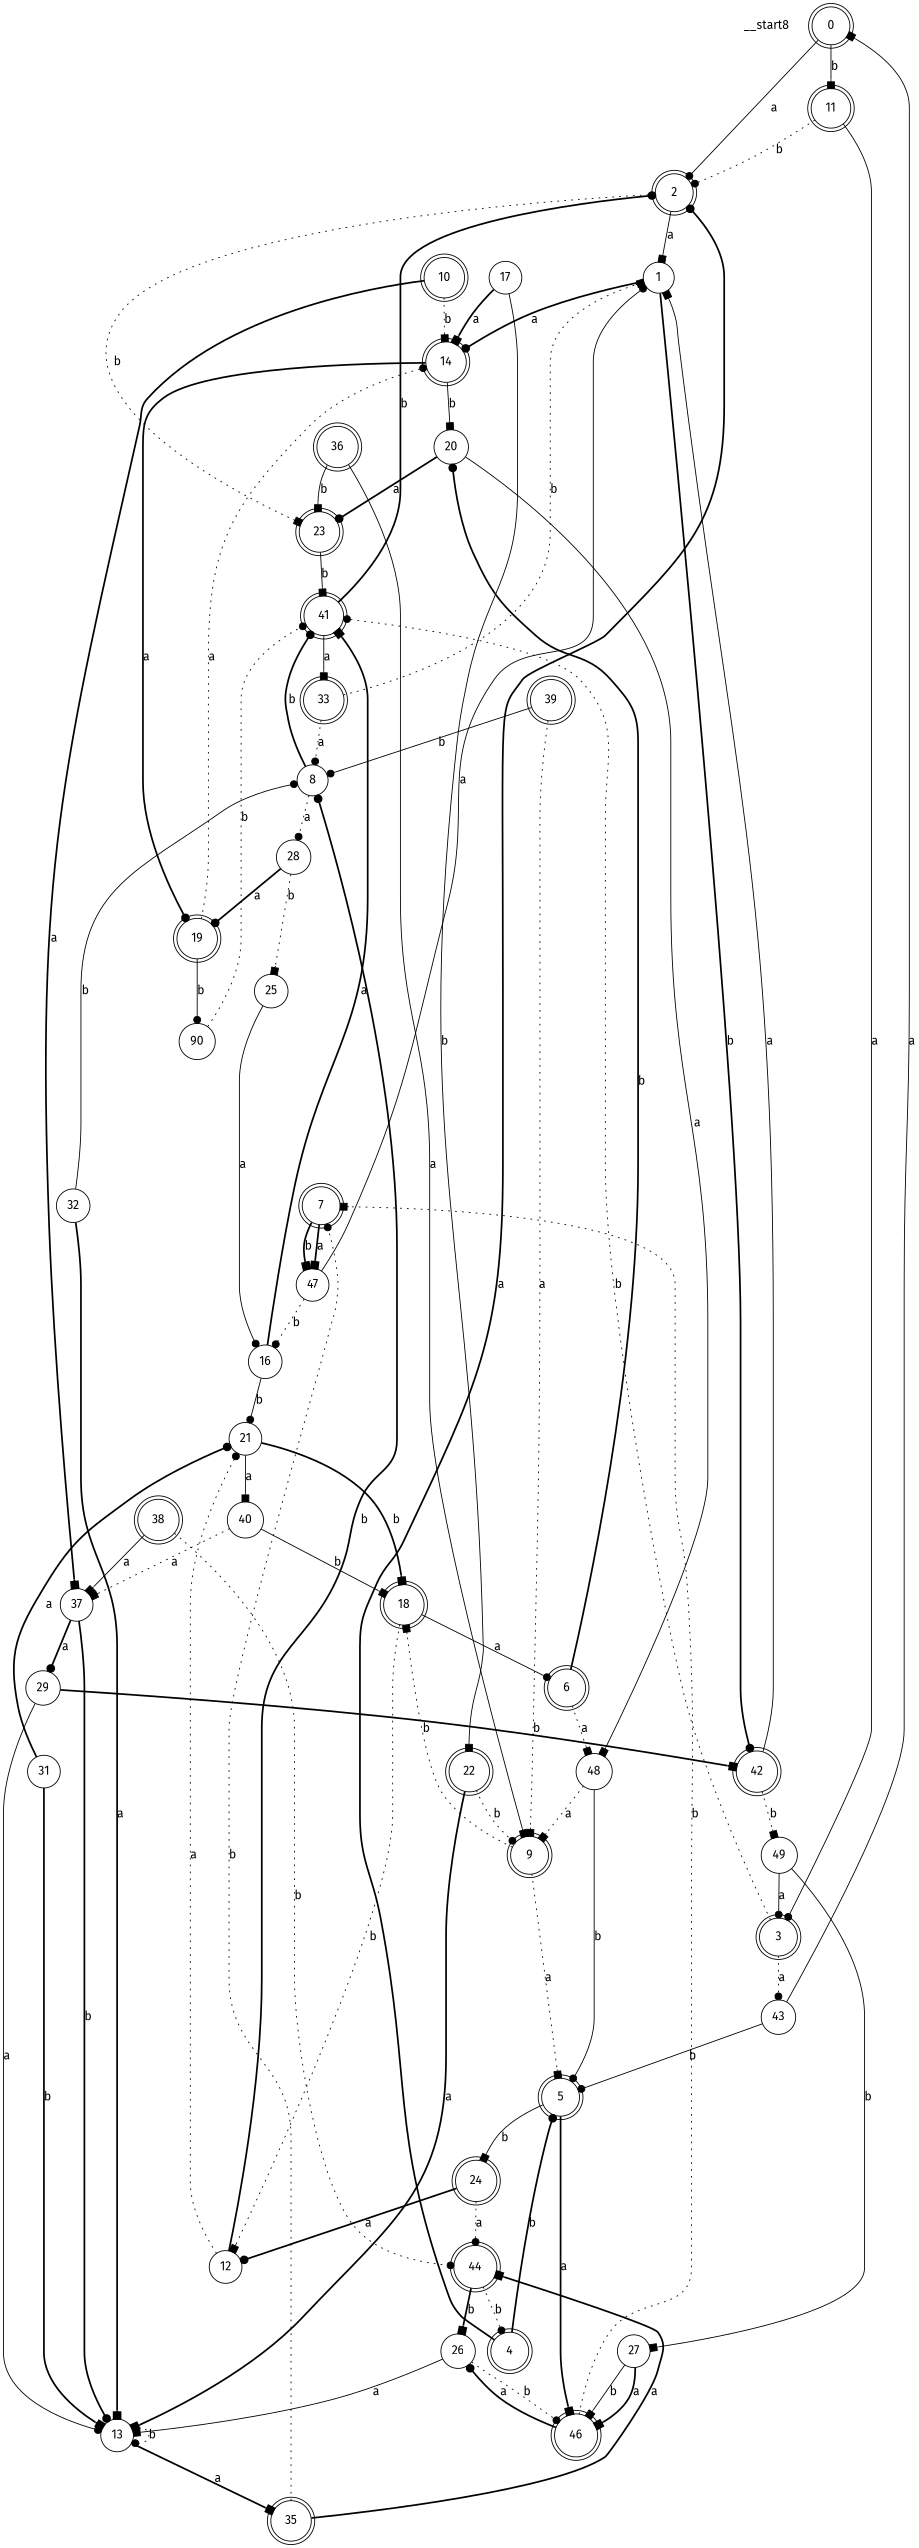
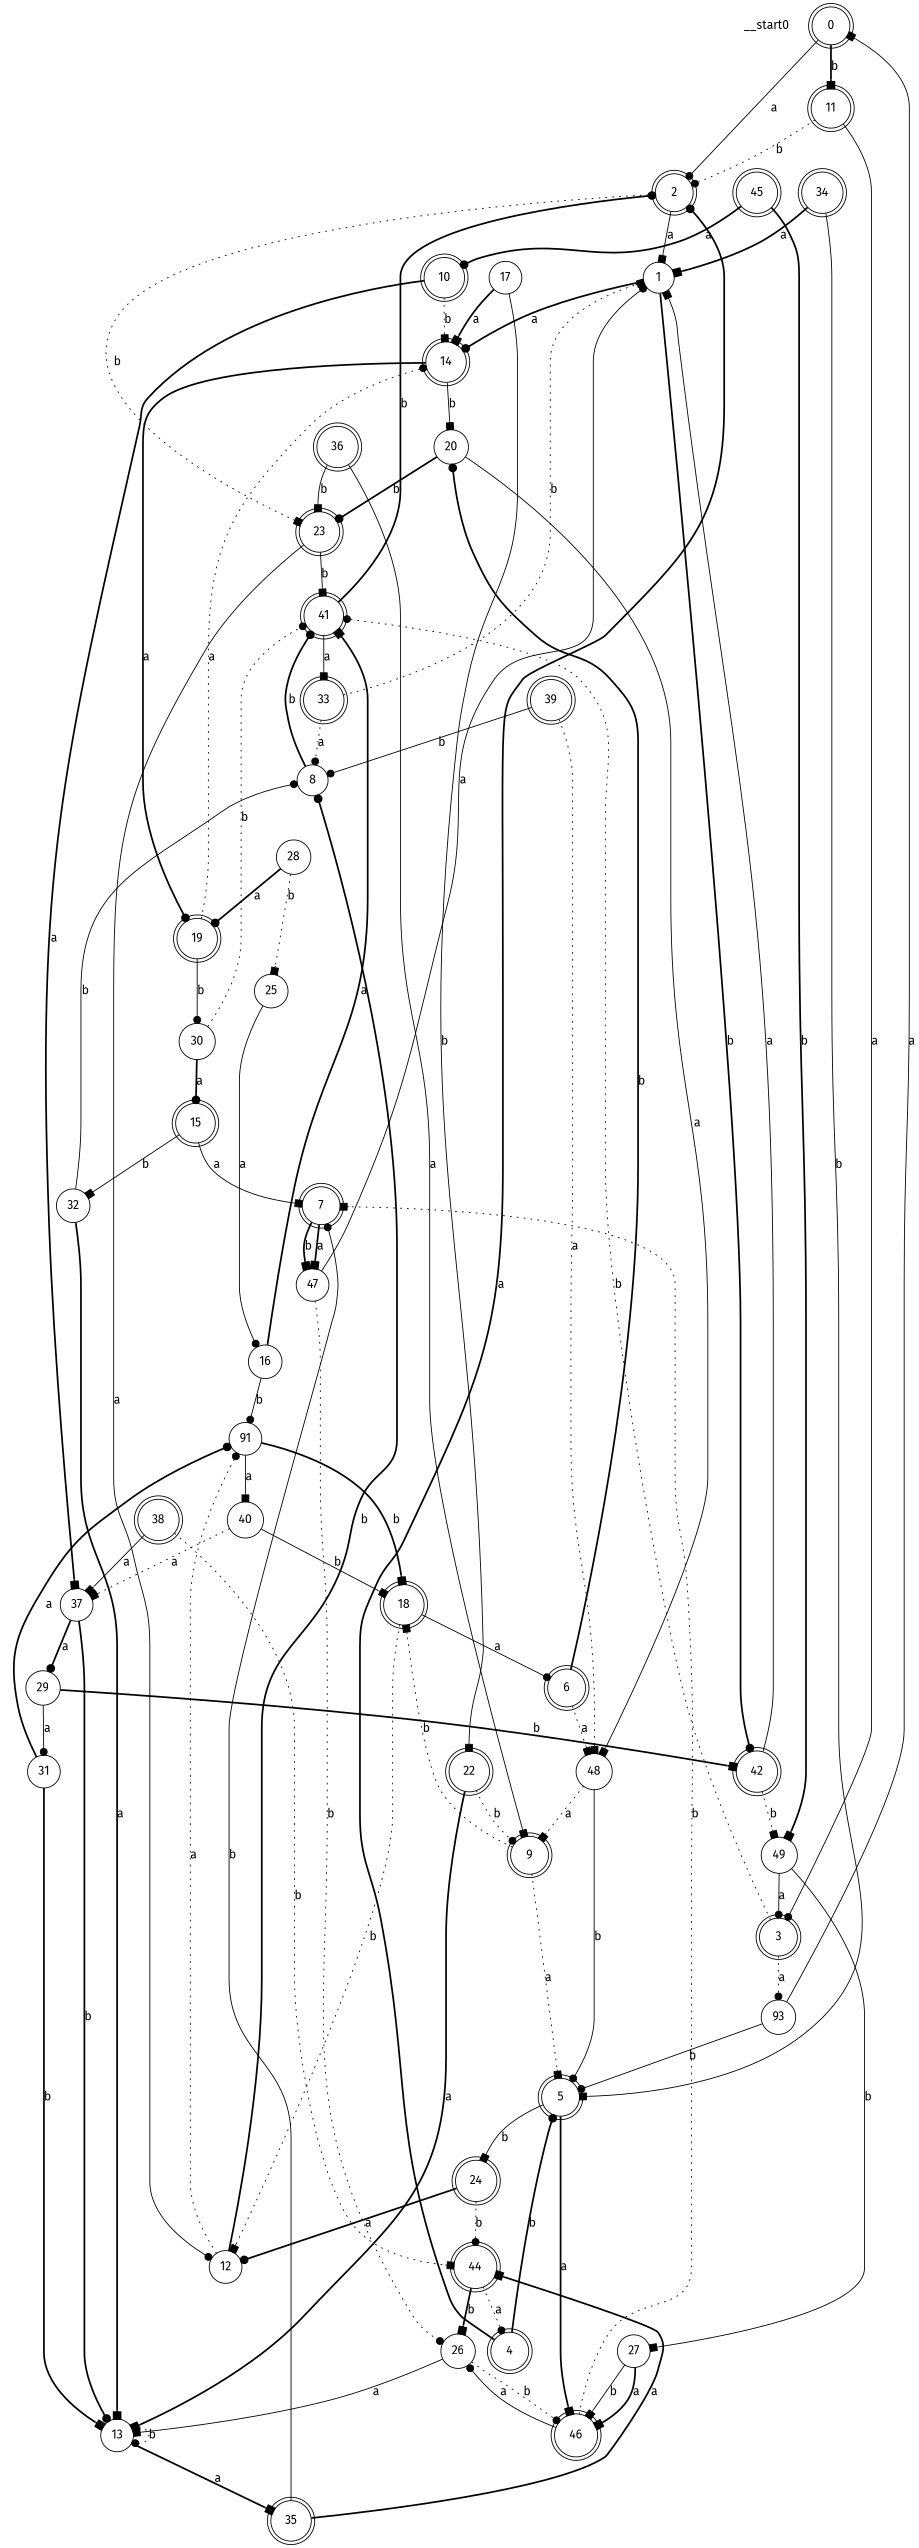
(766, 26) -> (766, 26)
(831, 62) -> (831, 62)
none -> (757, 193)
none -> (822, 193)
(397, 490) -> (397, 490)
(304, 814) -> none
(197, 1042) -> (197, 1042)
none -> (195, 1123)
(540, 1274) -> (572, 1232)
(291, 1320) -> (327, 1834)
none -> (114, 1385)
(245, 1439) -> (245, 1439)
(229, 1866) -> (229, 1866)
(294, 1916) -> (294, 1916)
(778, 2017) -> (778, 2017)
(3, 2089) -> (43, 1727)
(479, 2224) -> (479, 2224)
(499, 2310) -> (499, 2310)
(510, 2405) -> (510, 2405)
